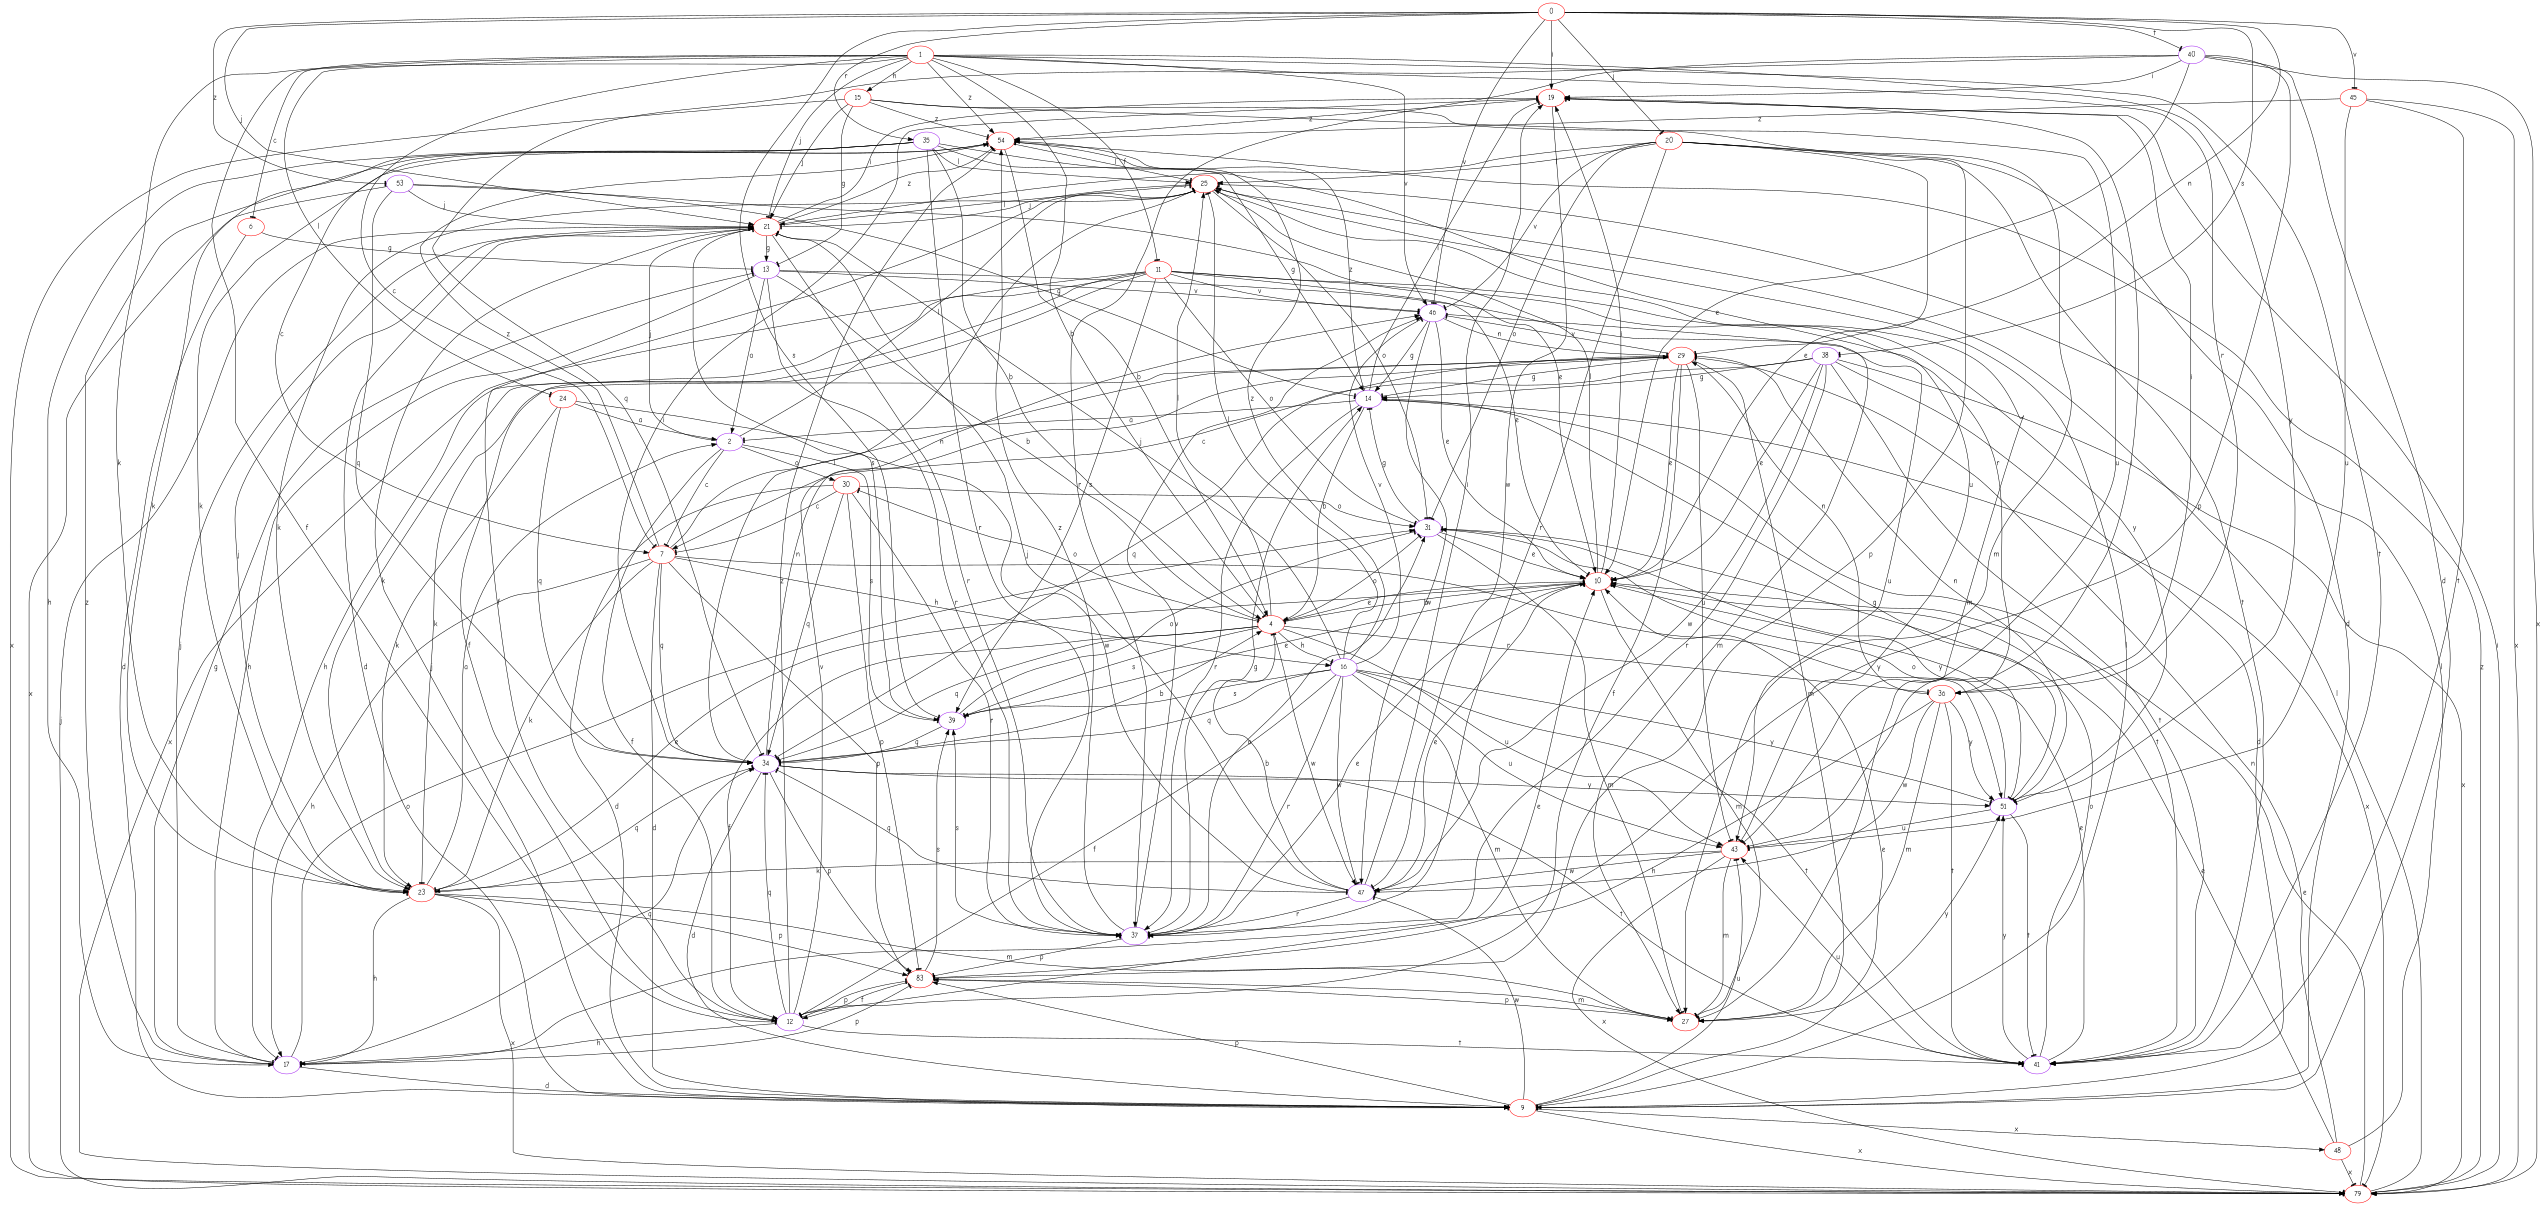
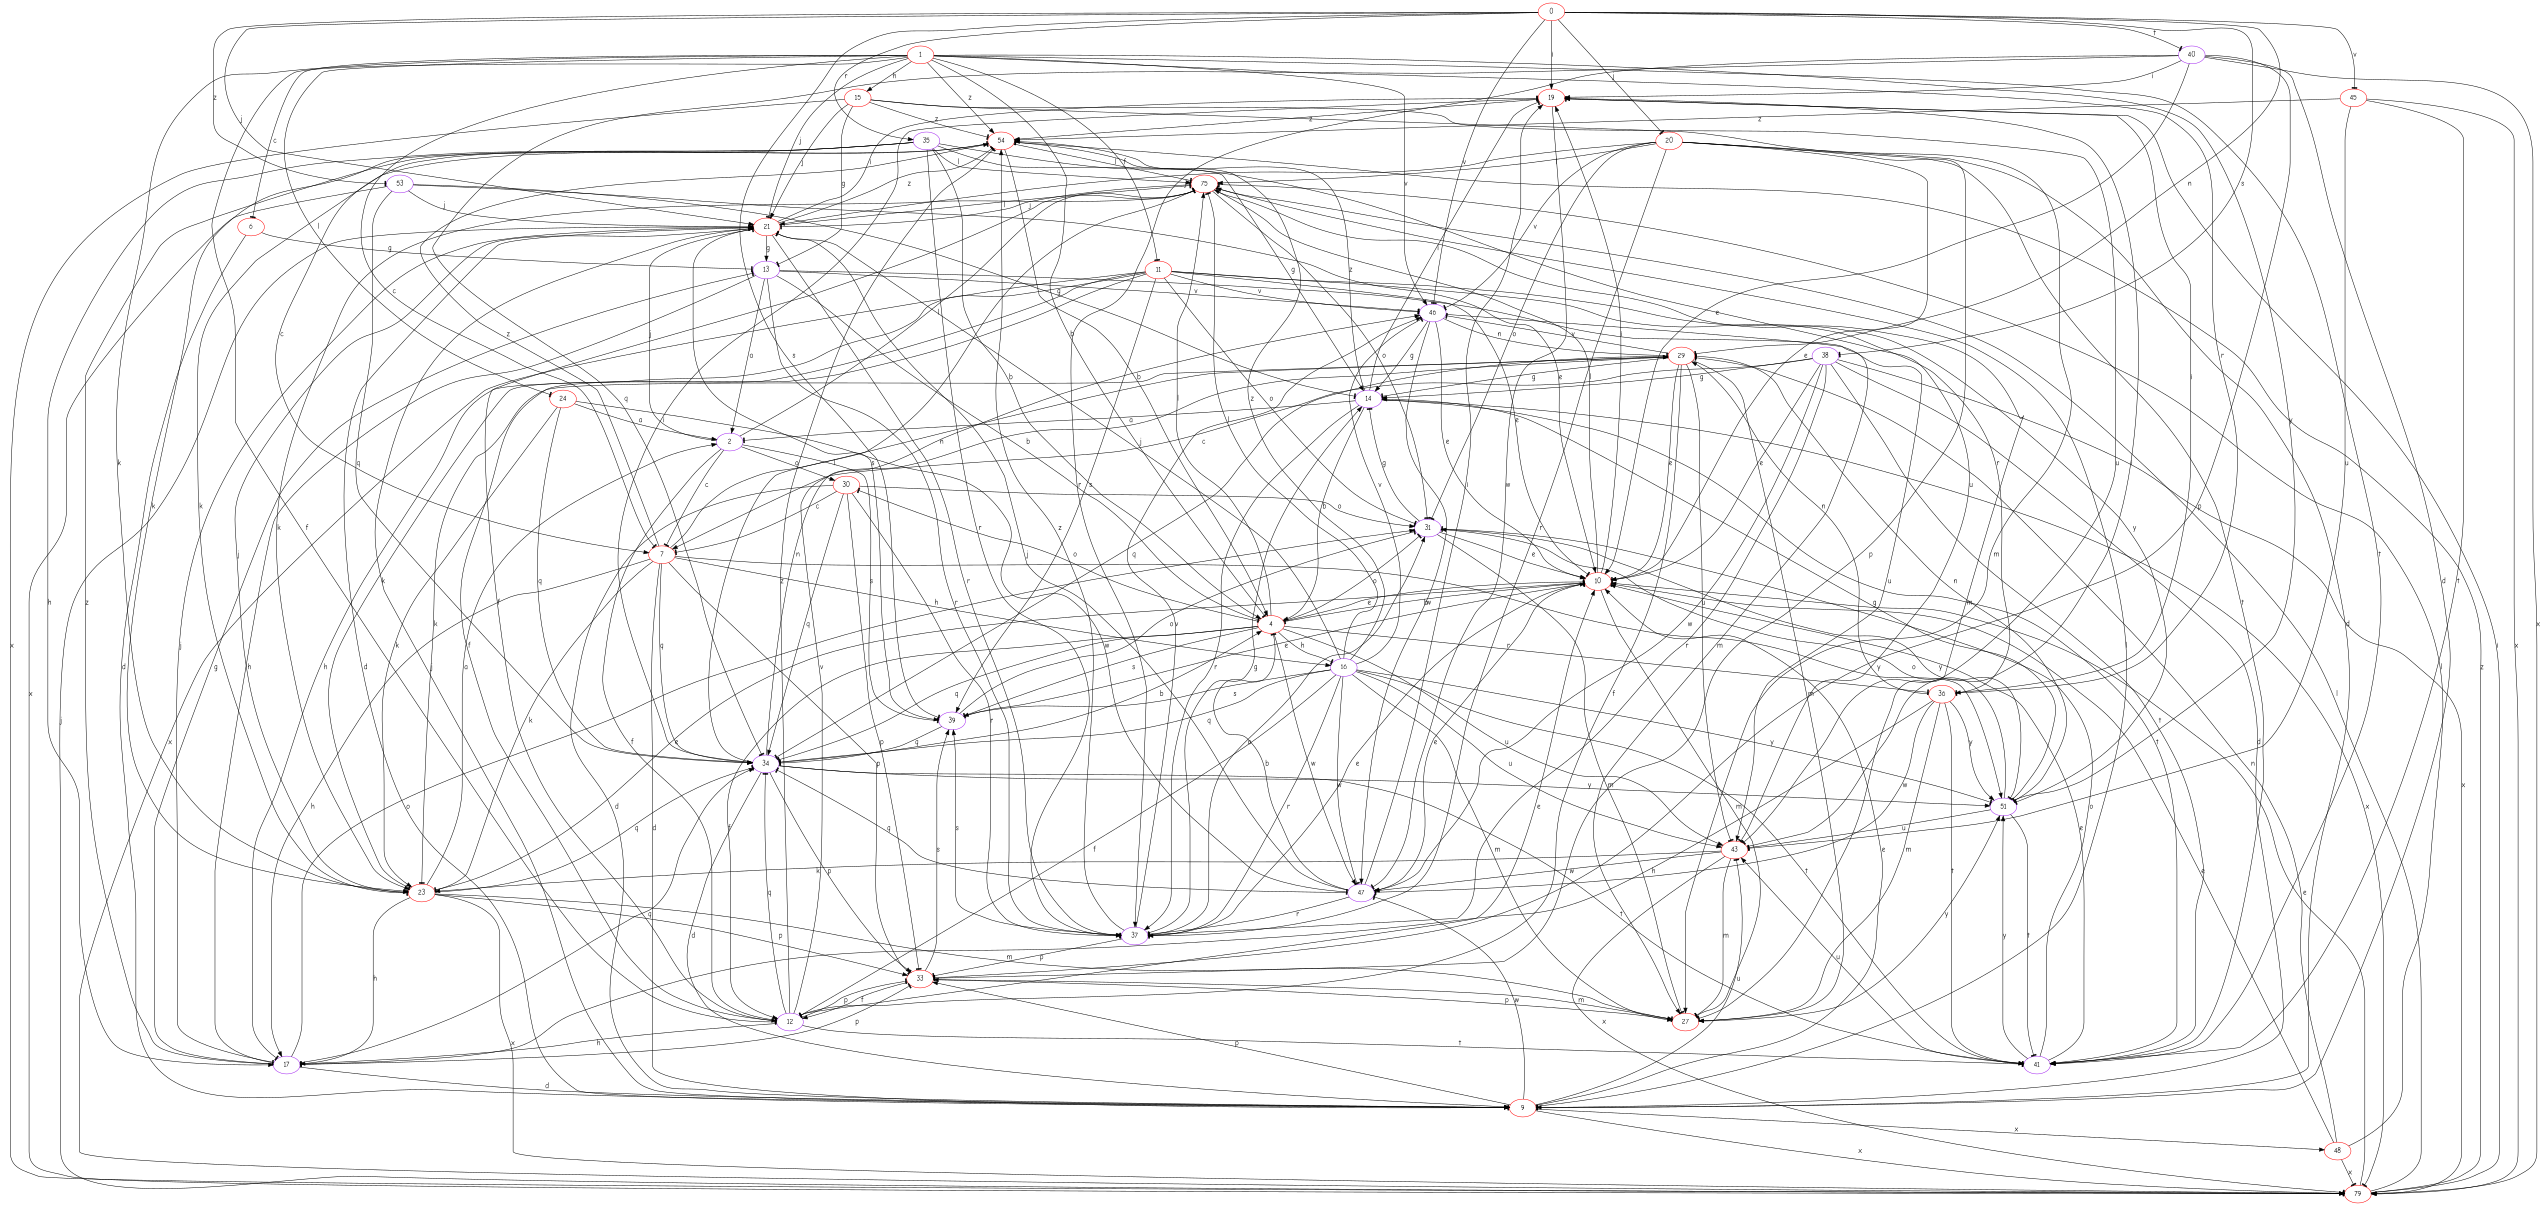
(1941, 94) -> (1941, 94)
(1204, 184) -> (1204, 184)
(920, 979) -> (920, 979)
